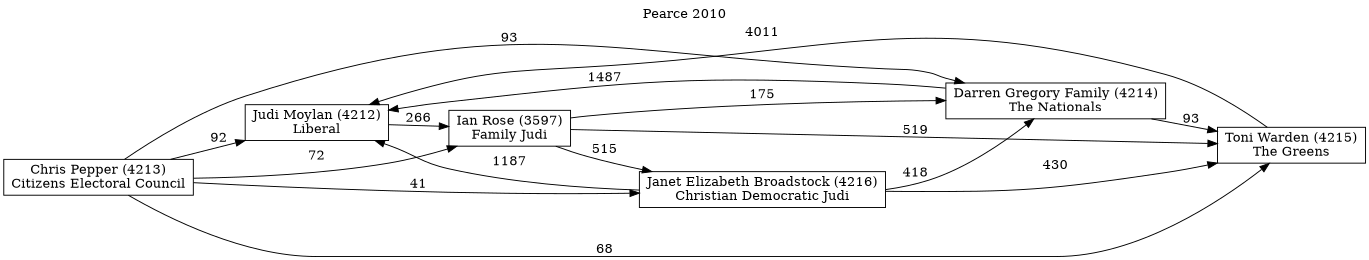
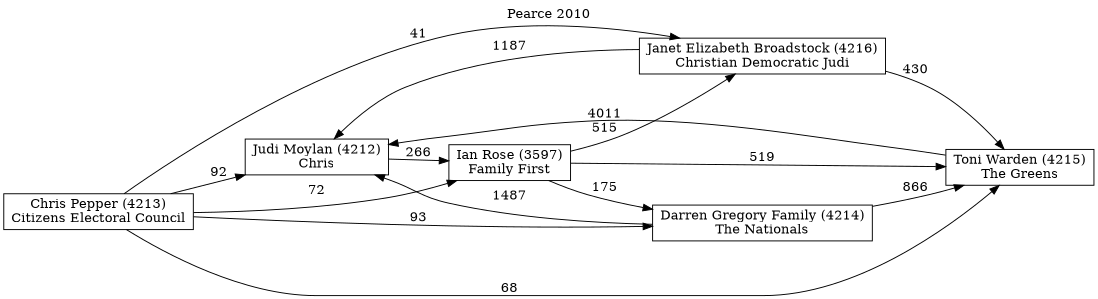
(1192, 119) -> (916, 188)
(317, 123) -> (317, 157)
(510, 128) -> (510, 163)
(960, 167) -> none
